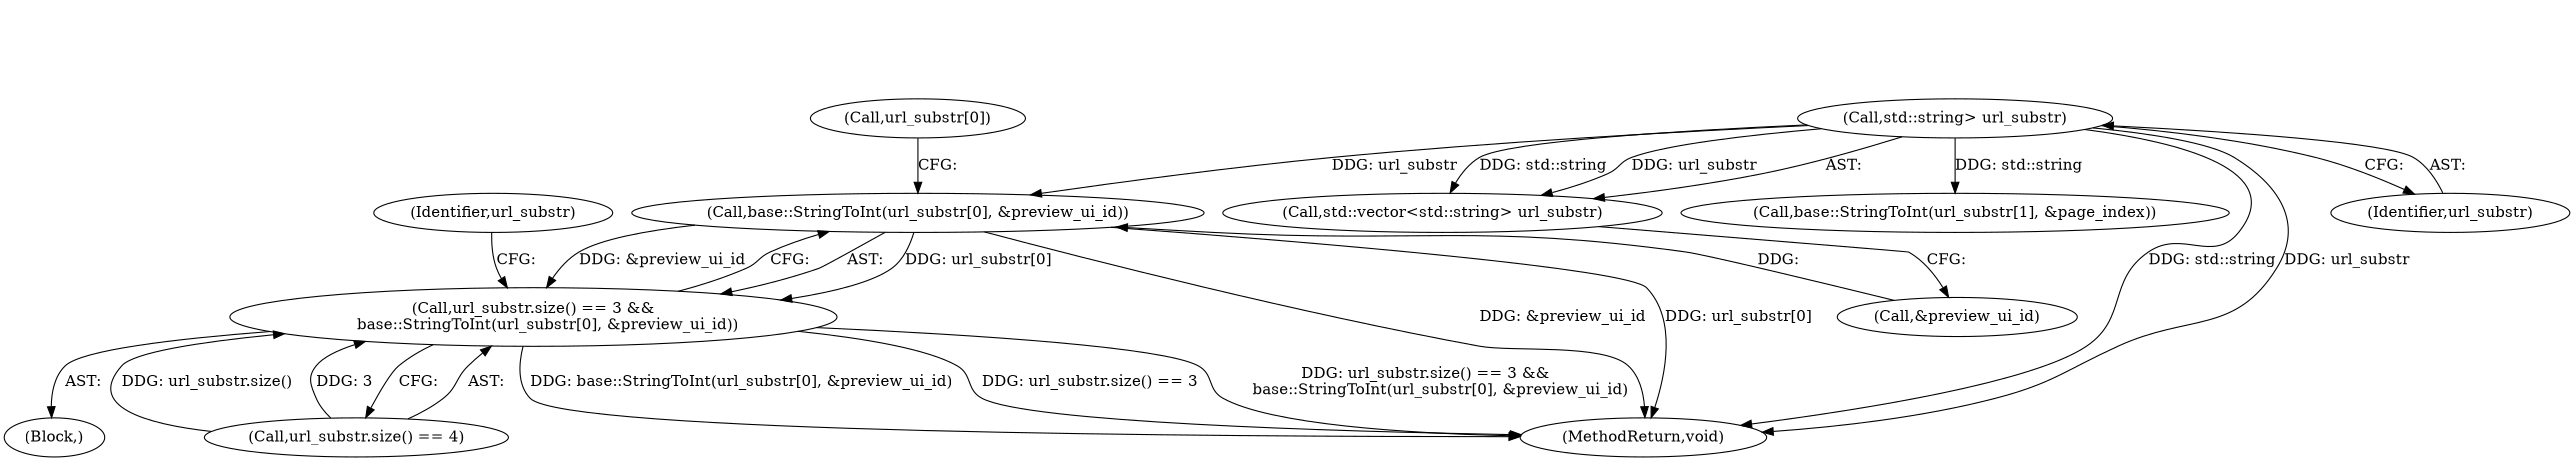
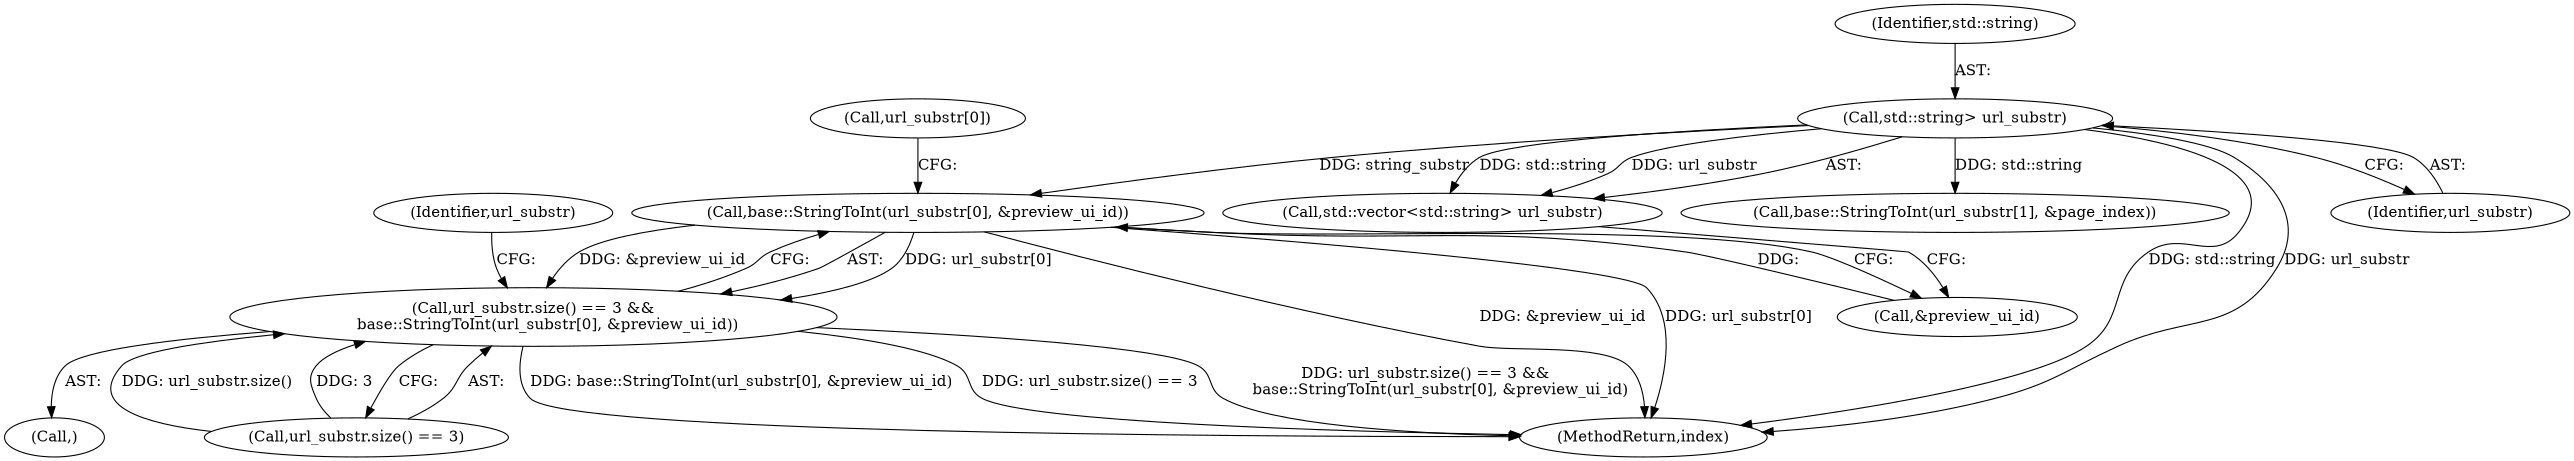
none -> (1955, 24)
(1395, 166) -> (1395, 166)
none -> (1598, 234)
(54, 437) -> (54, 437)
(356, 437) -> (356, 437)
(1643, 437) -> (1643, 437)
